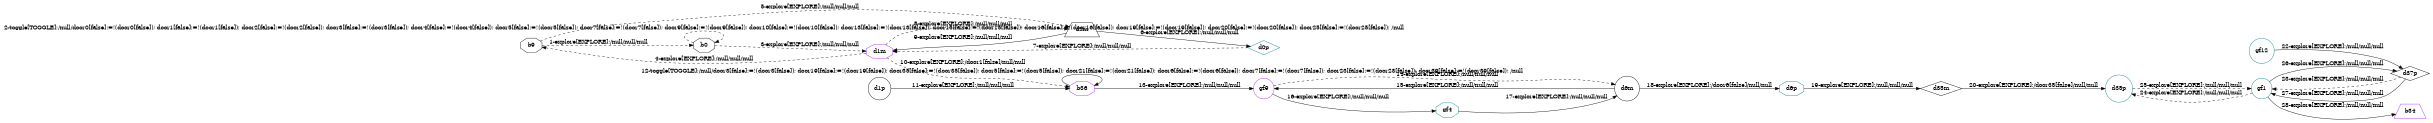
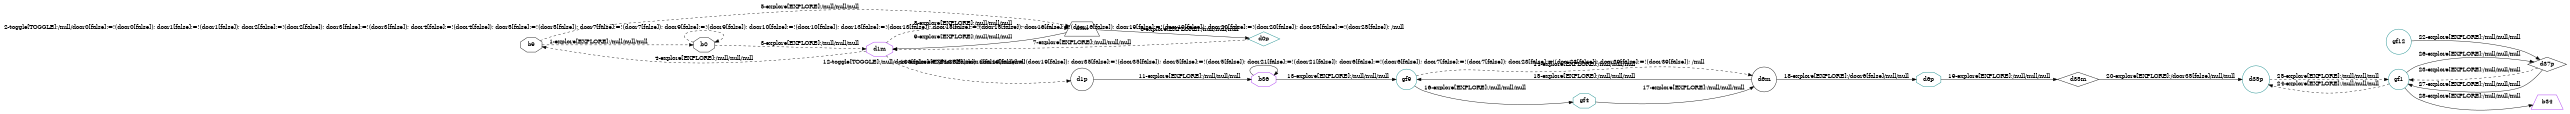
(975, 78) -> (974, 81)
(1264, 89) -> (1407, 79)
